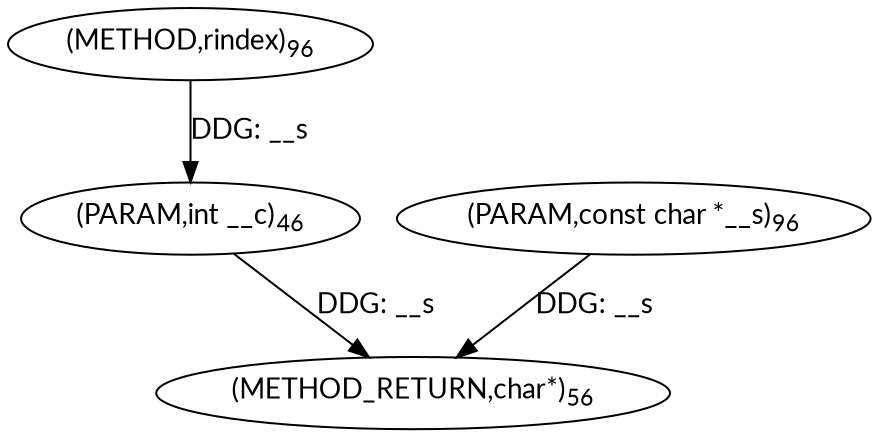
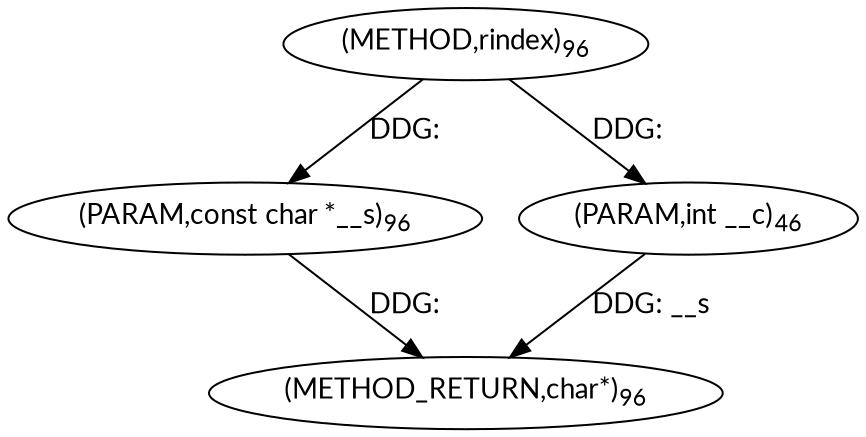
none -> (364, 125)
(250, 131) -> (632, 131)
(595, 306) -> (410, 306)
(581, 390) -> (633, 390)
